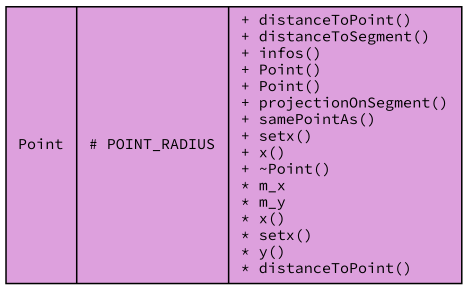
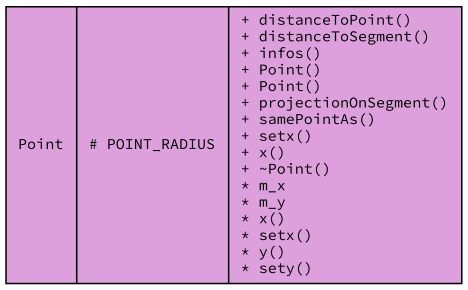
(327, 268) -> (278, 268)
